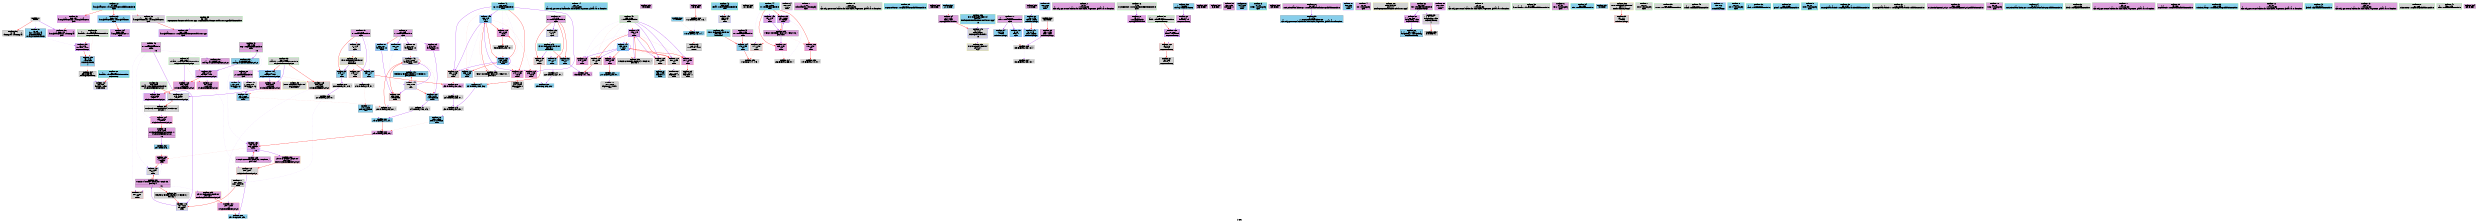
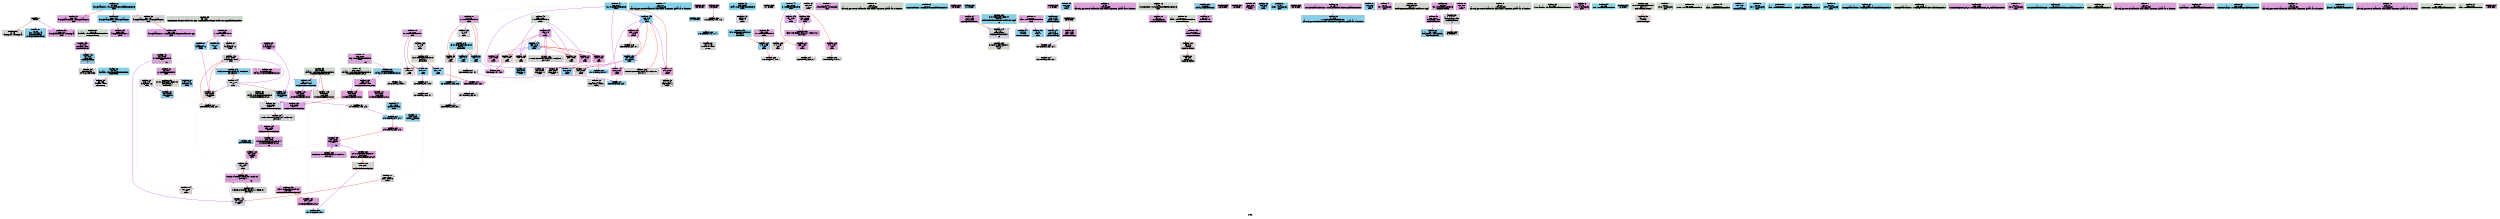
(468, 44) -> (616, 50)
(162, 141) -> (254, 148)
